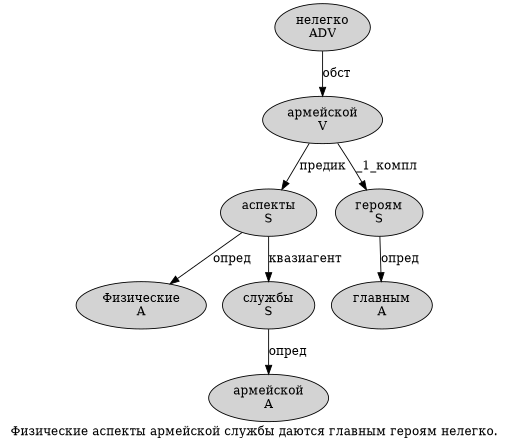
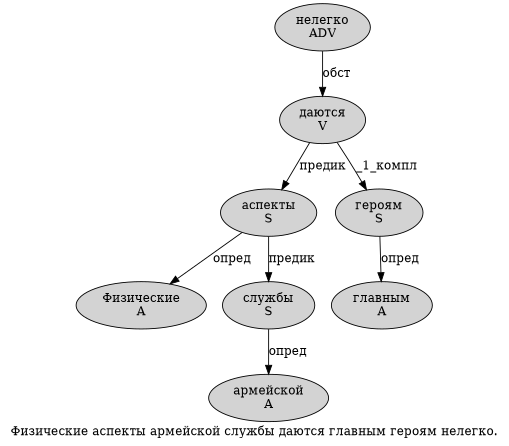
(323, 120) -> (323, 120)
(305, 259) -> (292, 259)
